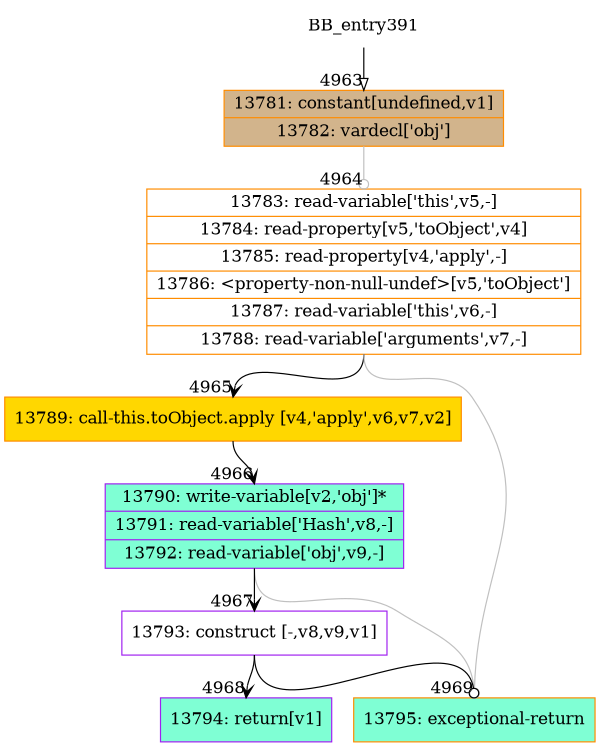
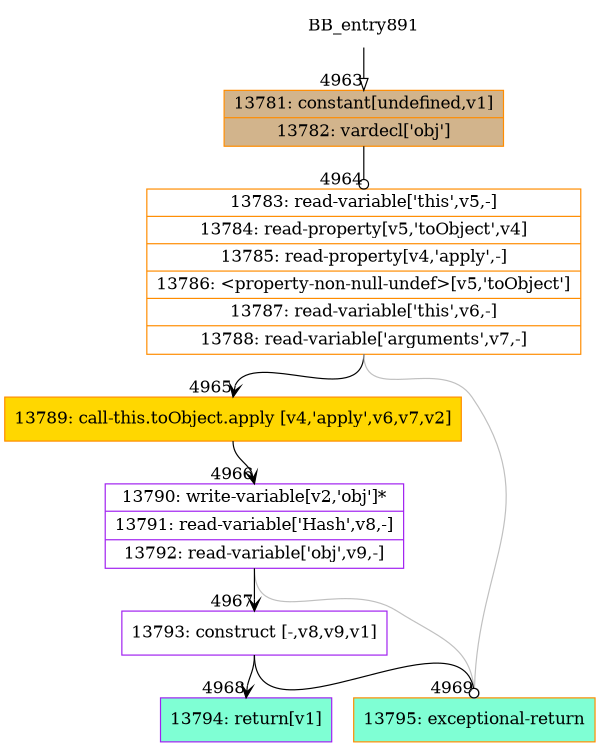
(364, 26) -> (364, 26)
(364, 163) -> (364, 163)
(254, 526) -> (254, 526)
